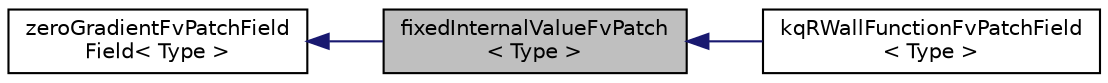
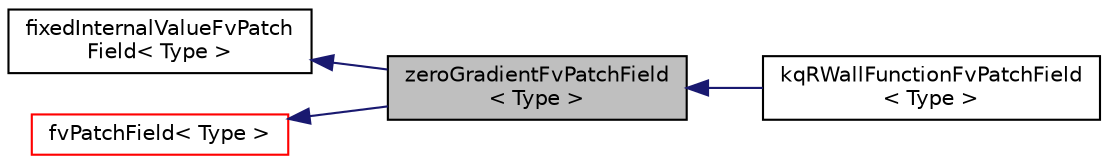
(158, 41) -> (160, 41)
(535, 41) -> (537, 88)
none -> (160, 135)
